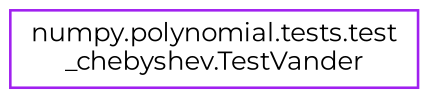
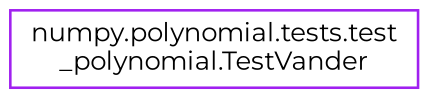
(214, 49) -> (214, 49)
